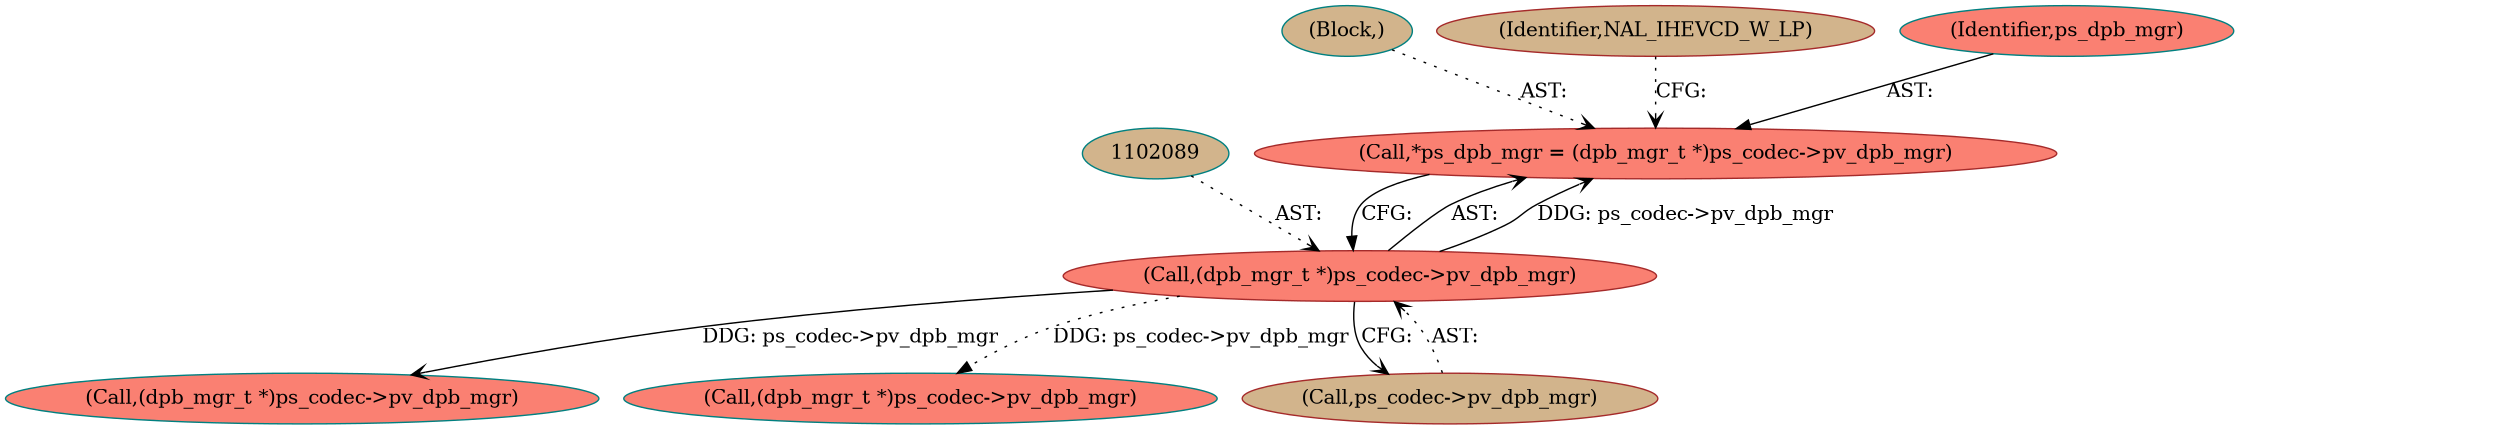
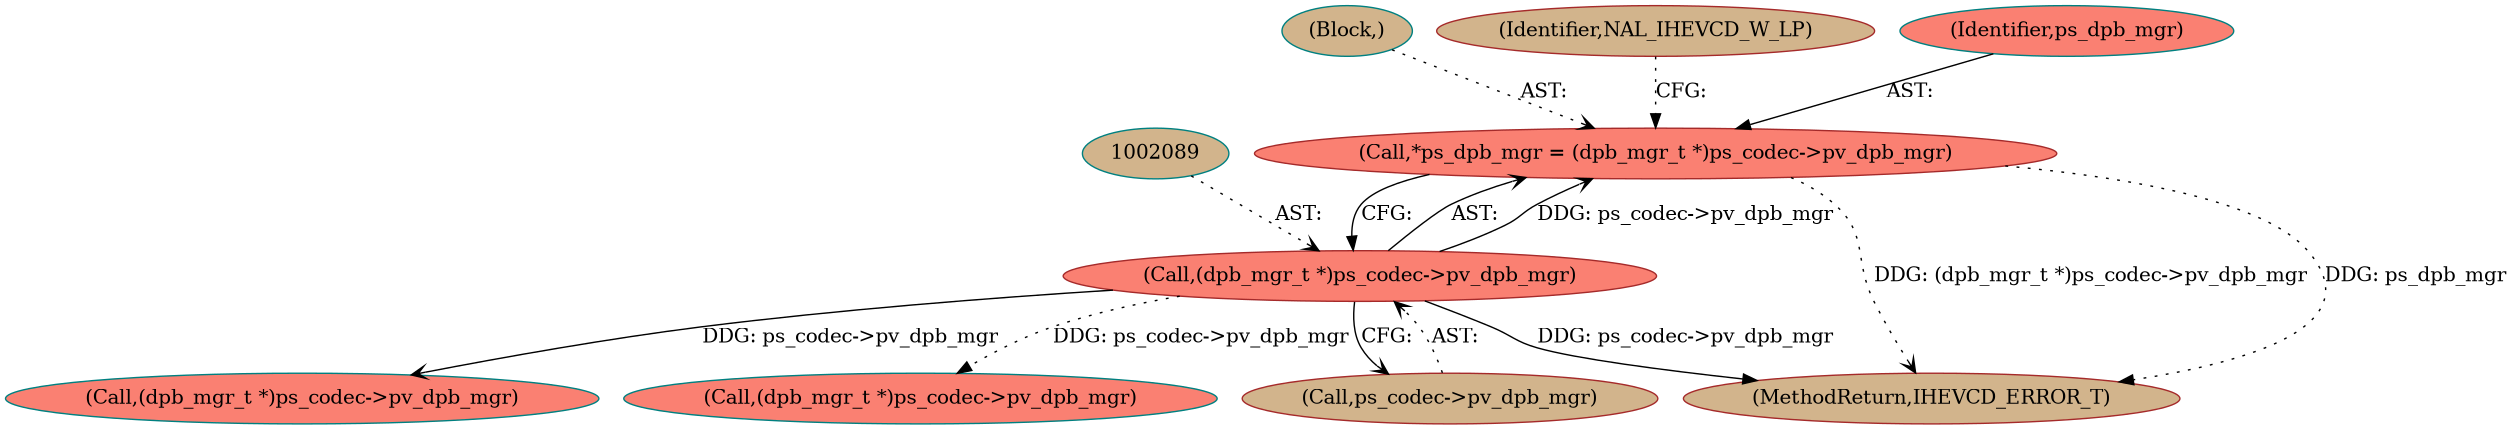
(1656, 85) -> (1656, 85)
(1156, 154) -> (1156, 154)
none -> (1932, 399)
